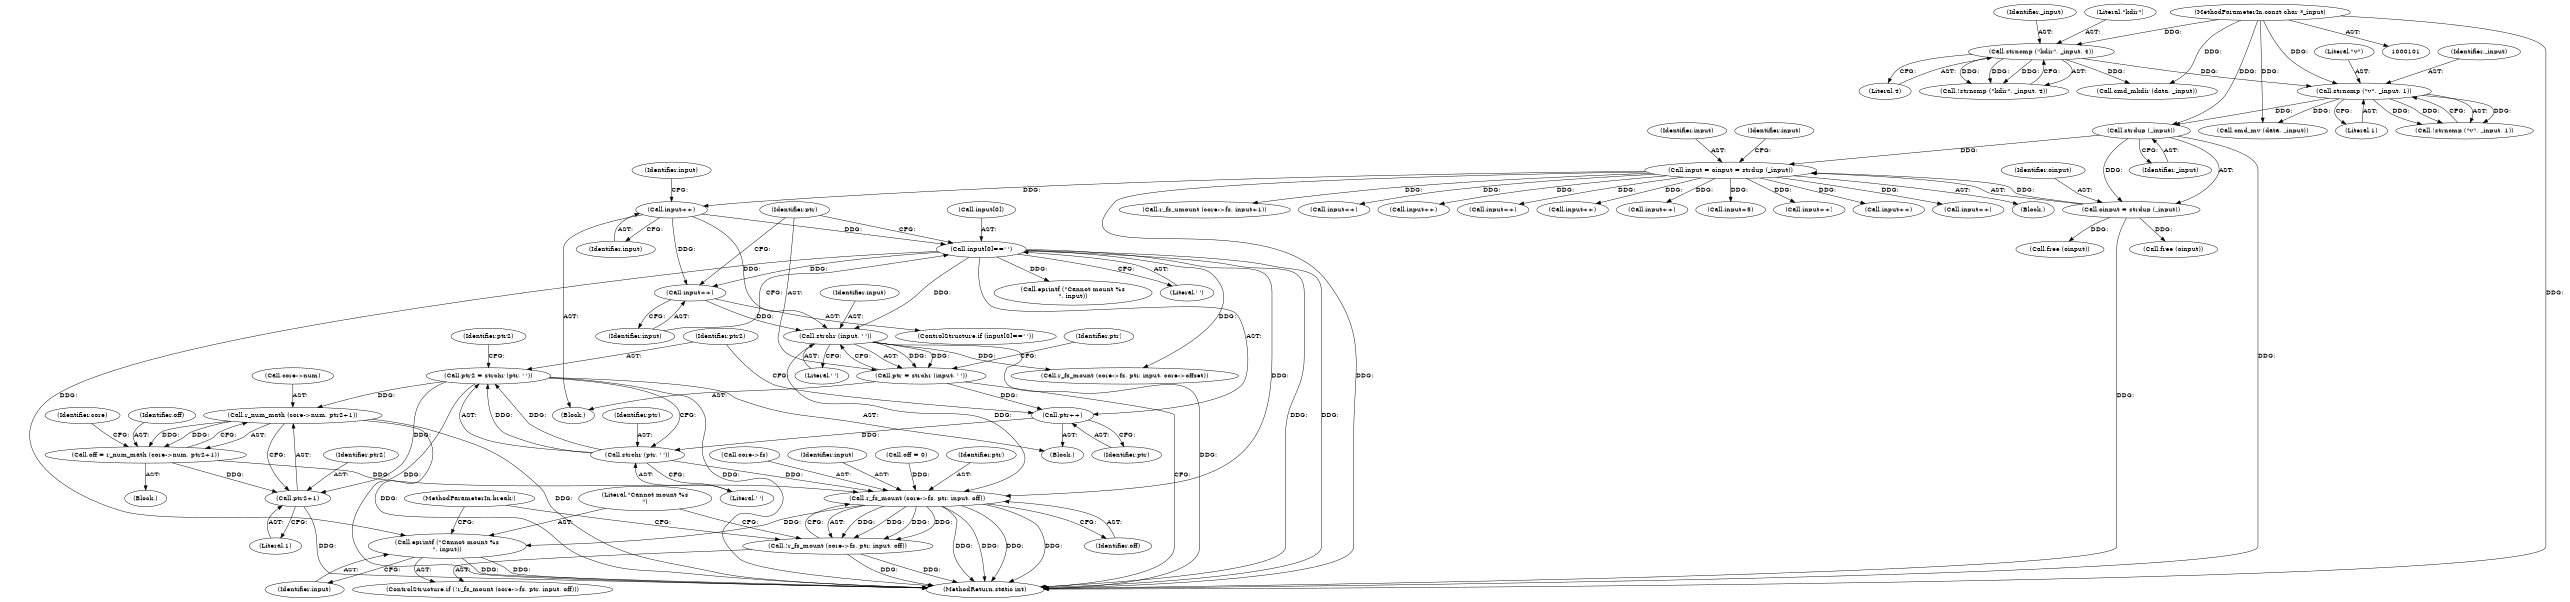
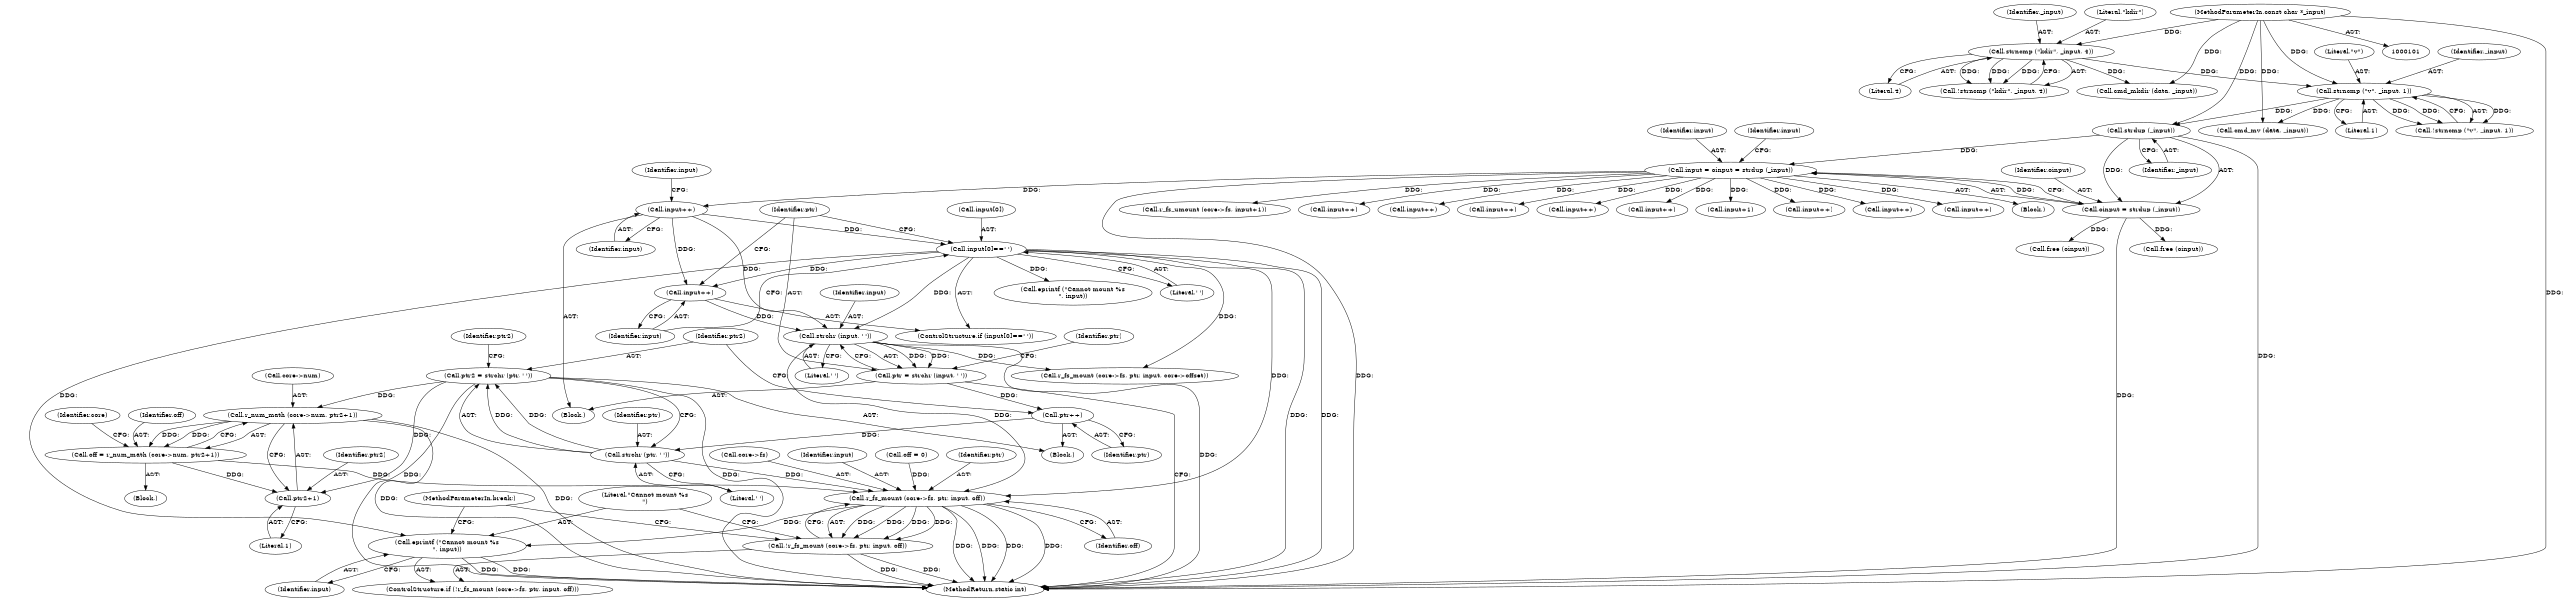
none -> (1995, 181)
(1731, 210) -> (1731, 210)
(1200, 307) -> (956, 290)
(489, 578) -> none
